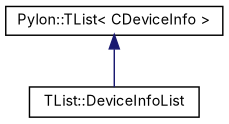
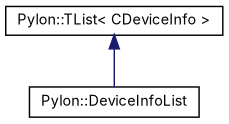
(114, 102) -> (114, 102)
